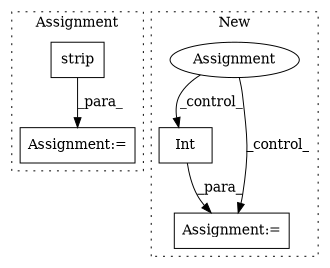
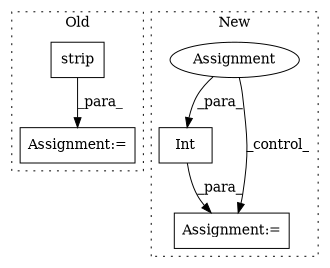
(78, 23) -> (78, 23)
(211, 103) -> (220, 103)
